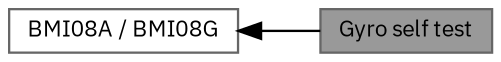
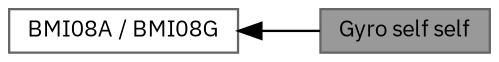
(406, 31) -> (405, 31)
